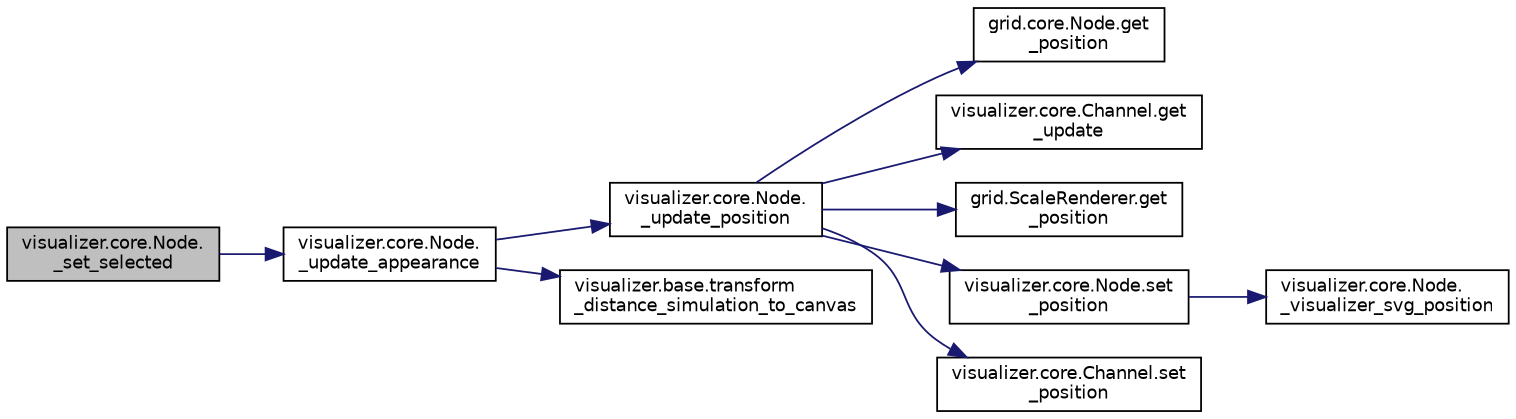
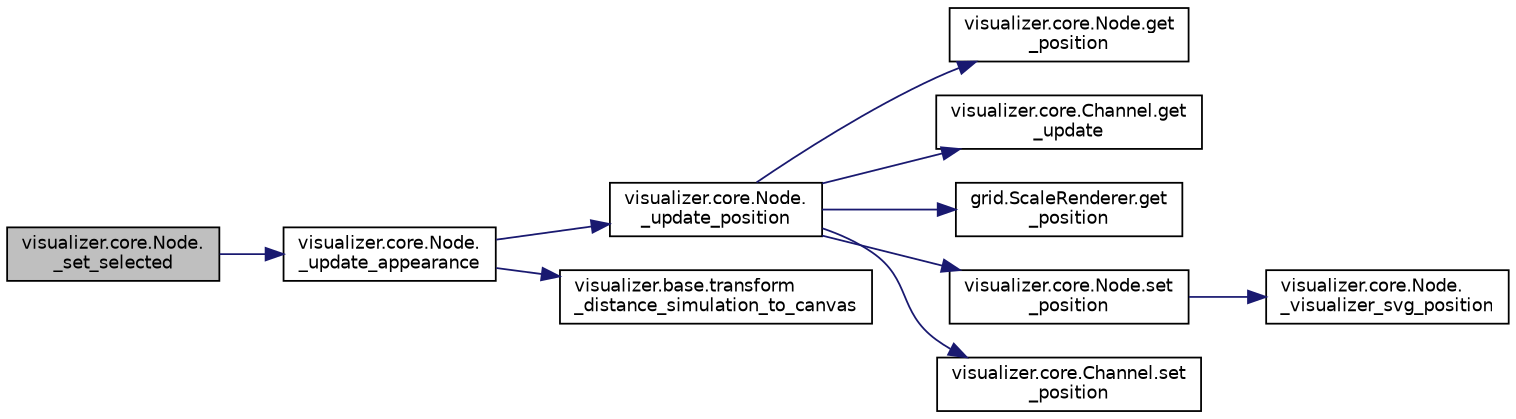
(1069, 35) -> (1069, 35)
